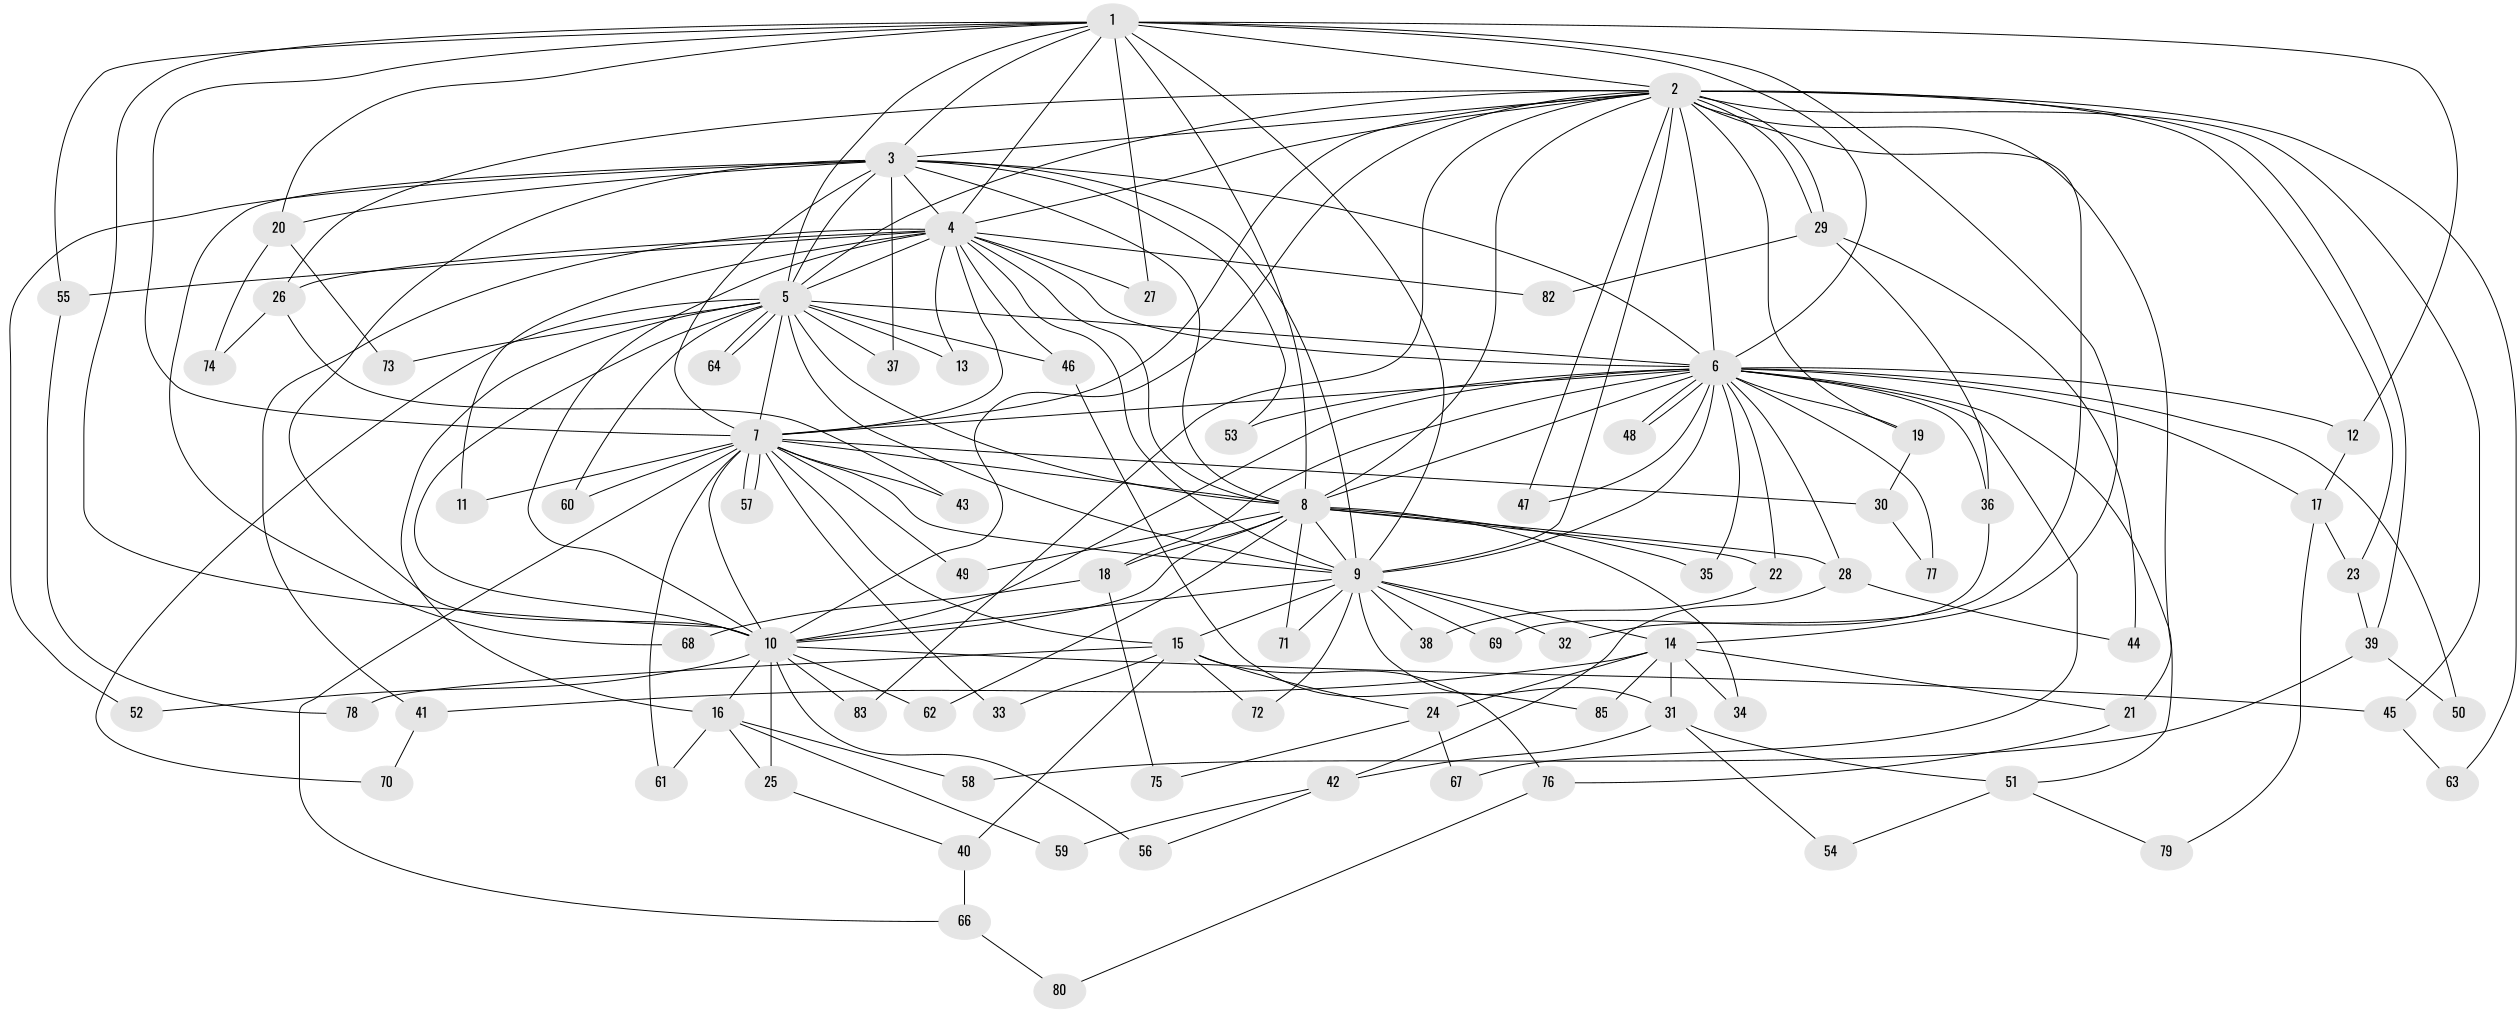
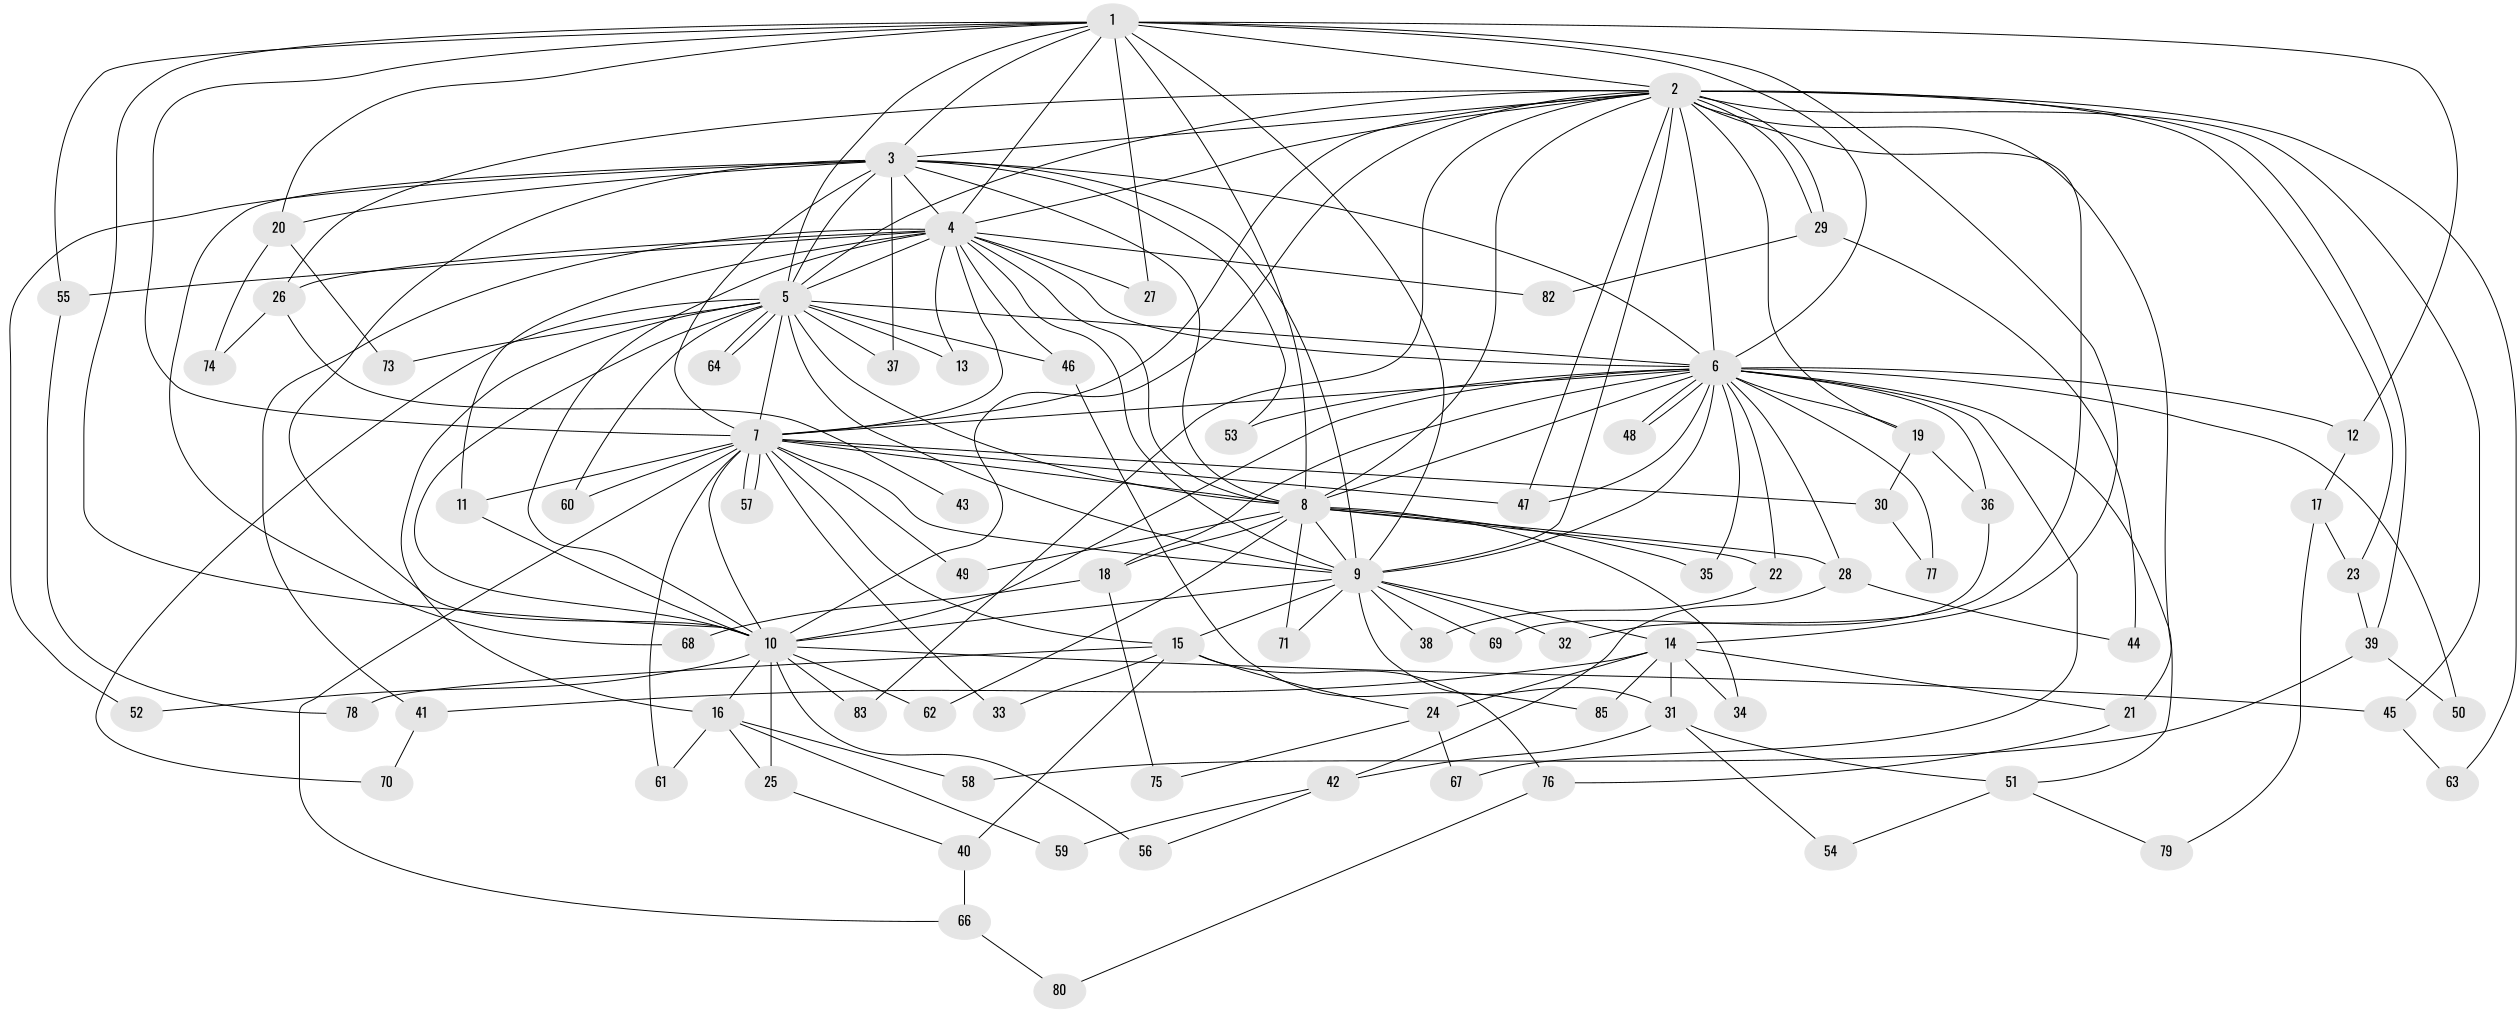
(1937, 352) -> (1953, 472)
(2028, 397) -> none
(872, 474) -> (1104, 468)
(1138, 593) -> (614, 580)
(1258, 714) -> none
